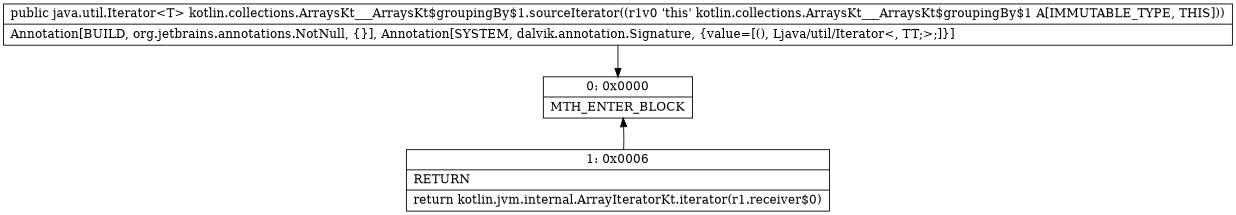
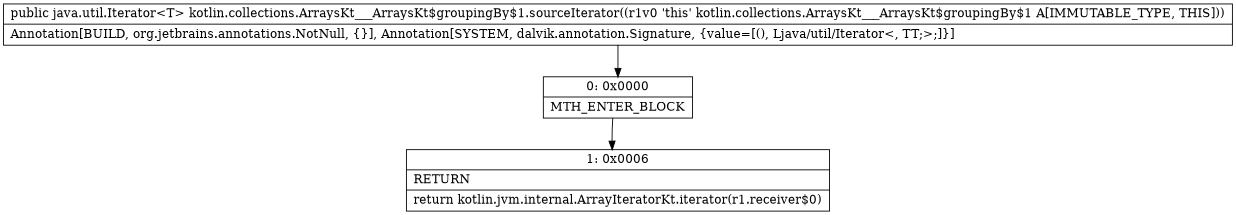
(624, 138) -> (612, 129)
